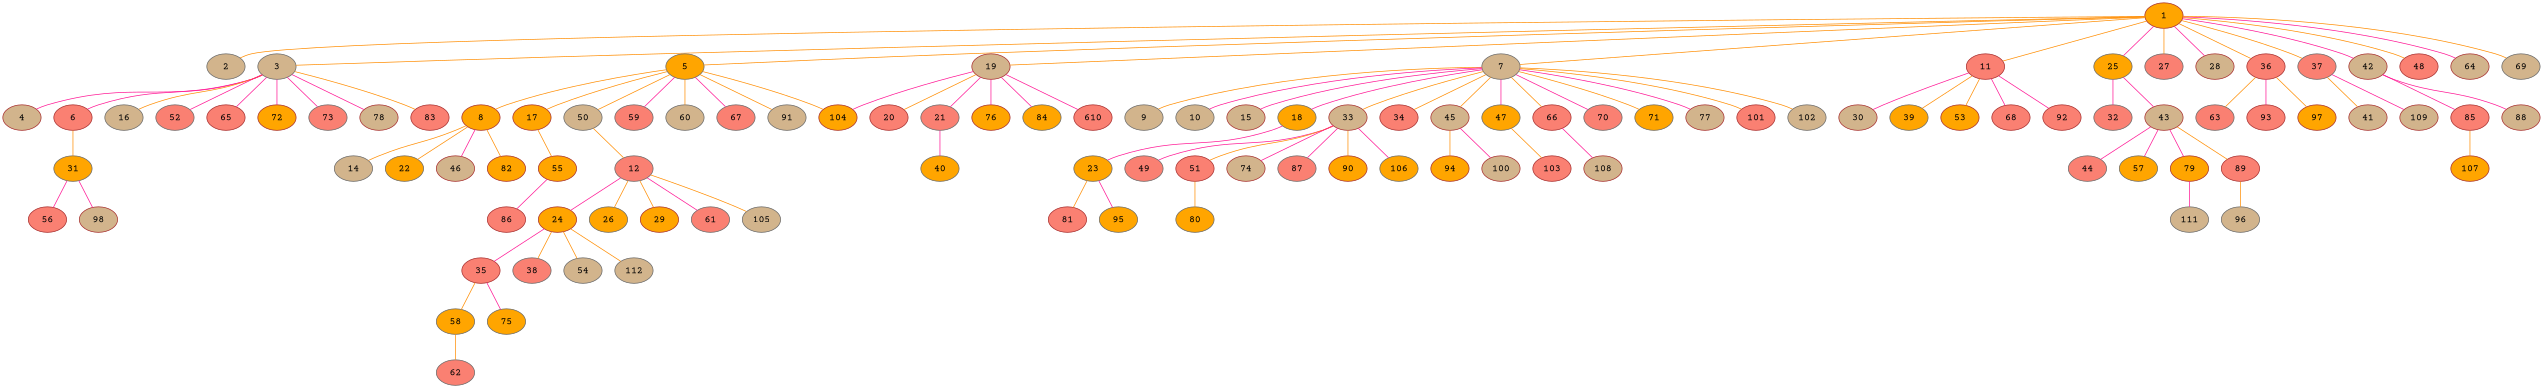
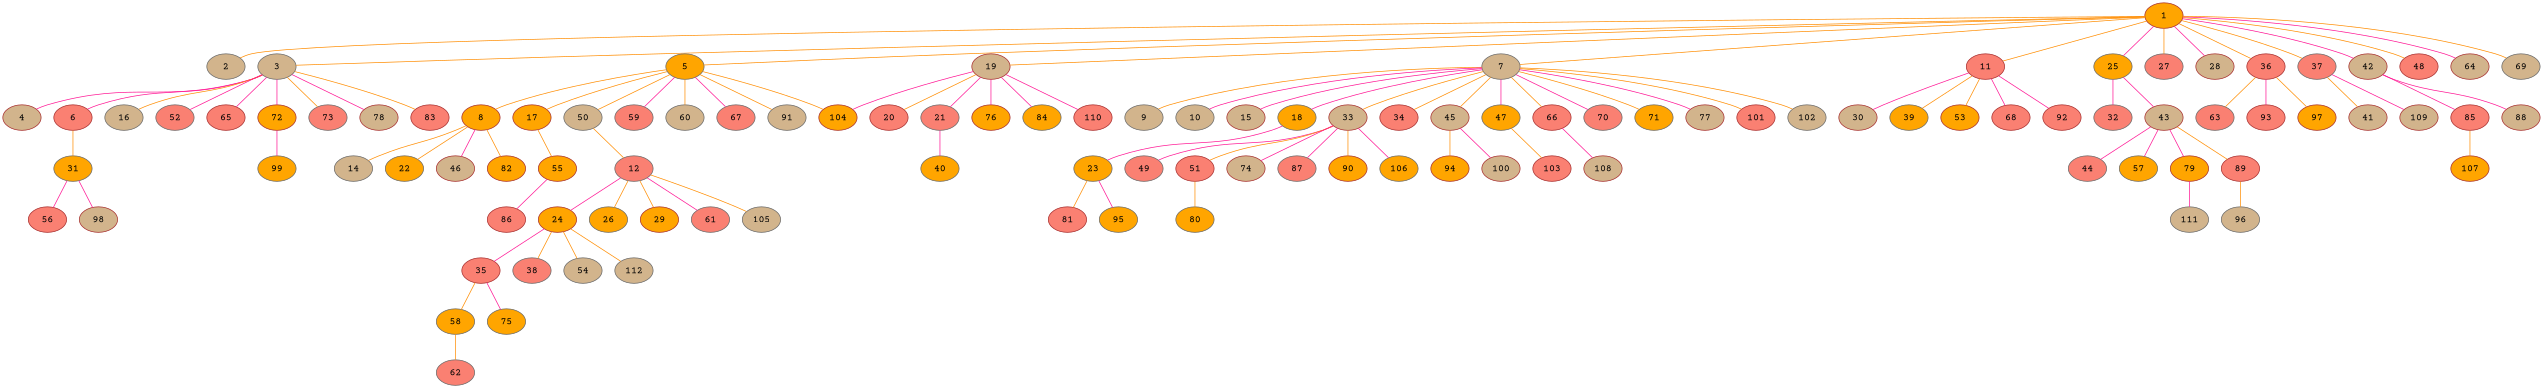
(302, 92) -> (302, 92)
(1093, 118) -> (1093, 118)
none -> (277, 169)
